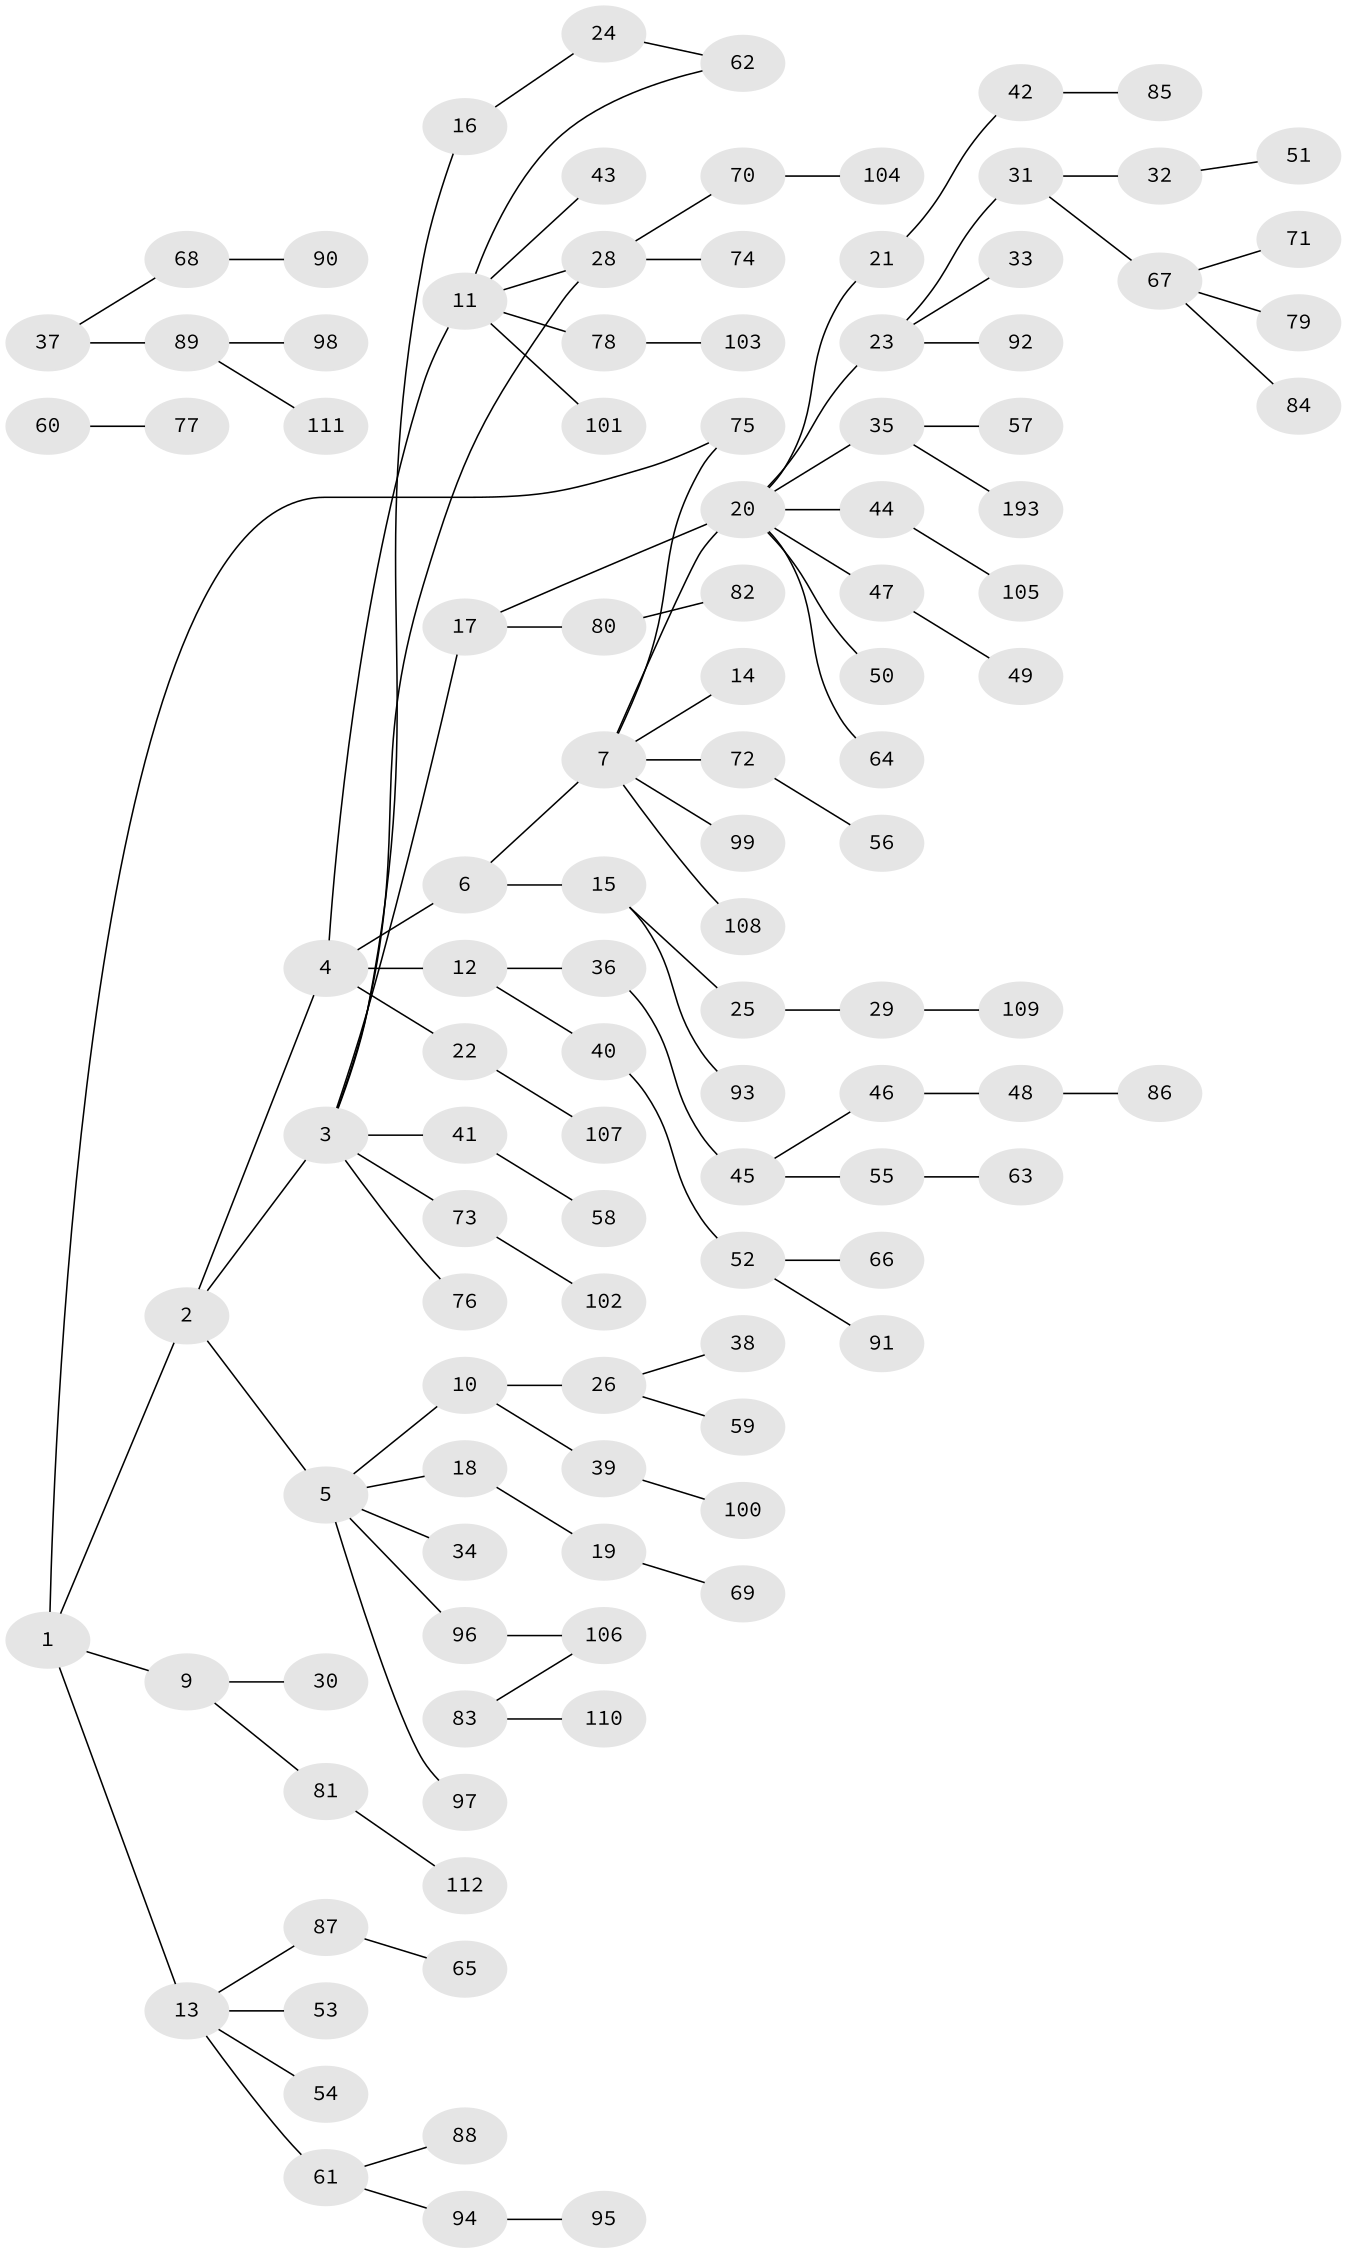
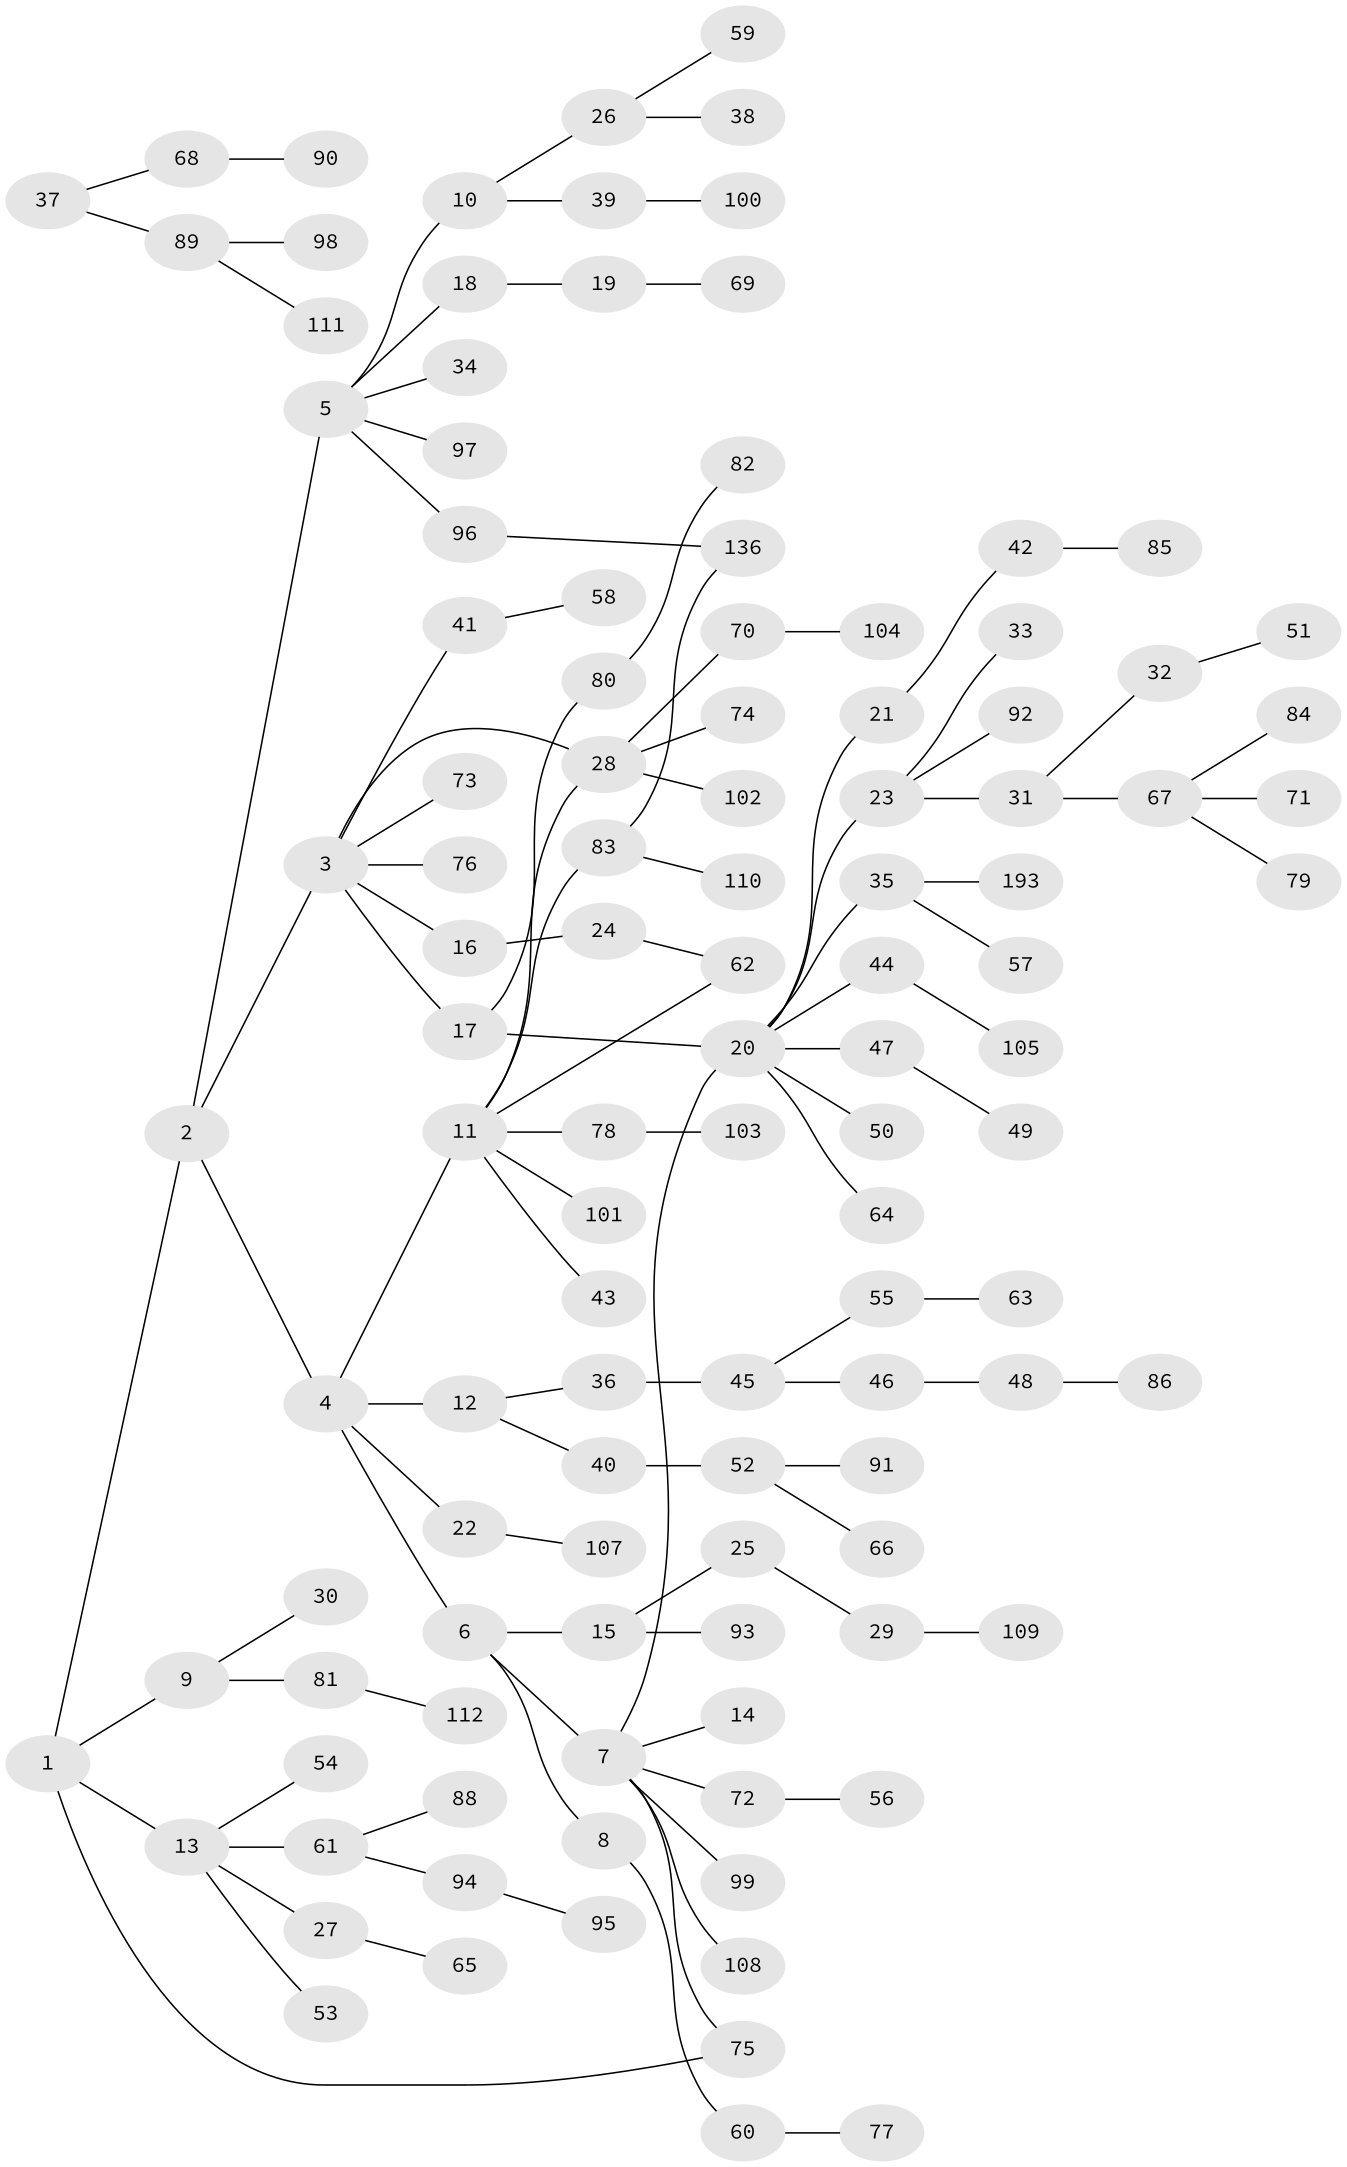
none -> (545, 925)
(534, 1260) -> (673, 781)
(604, 1636) -> (743, 548)
none -> (604, 1841)
(326, 1927) -> (326, 1931)
